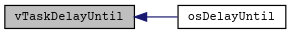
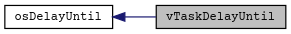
(162, 17) -> (140, 17)
